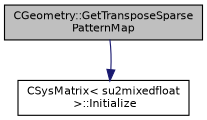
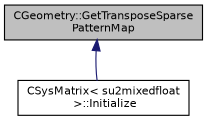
(111, 55) -> (96, 66)
